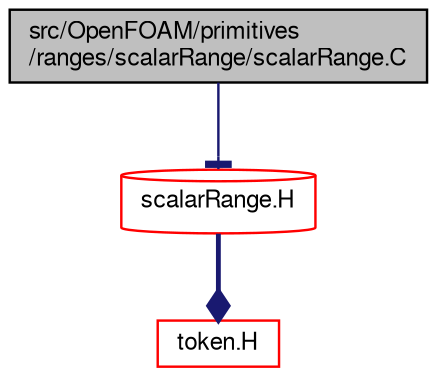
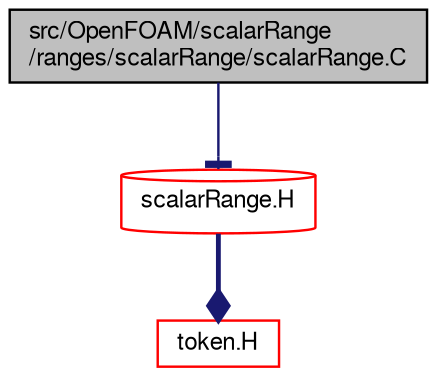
(218, 46) -> (218, 46)
